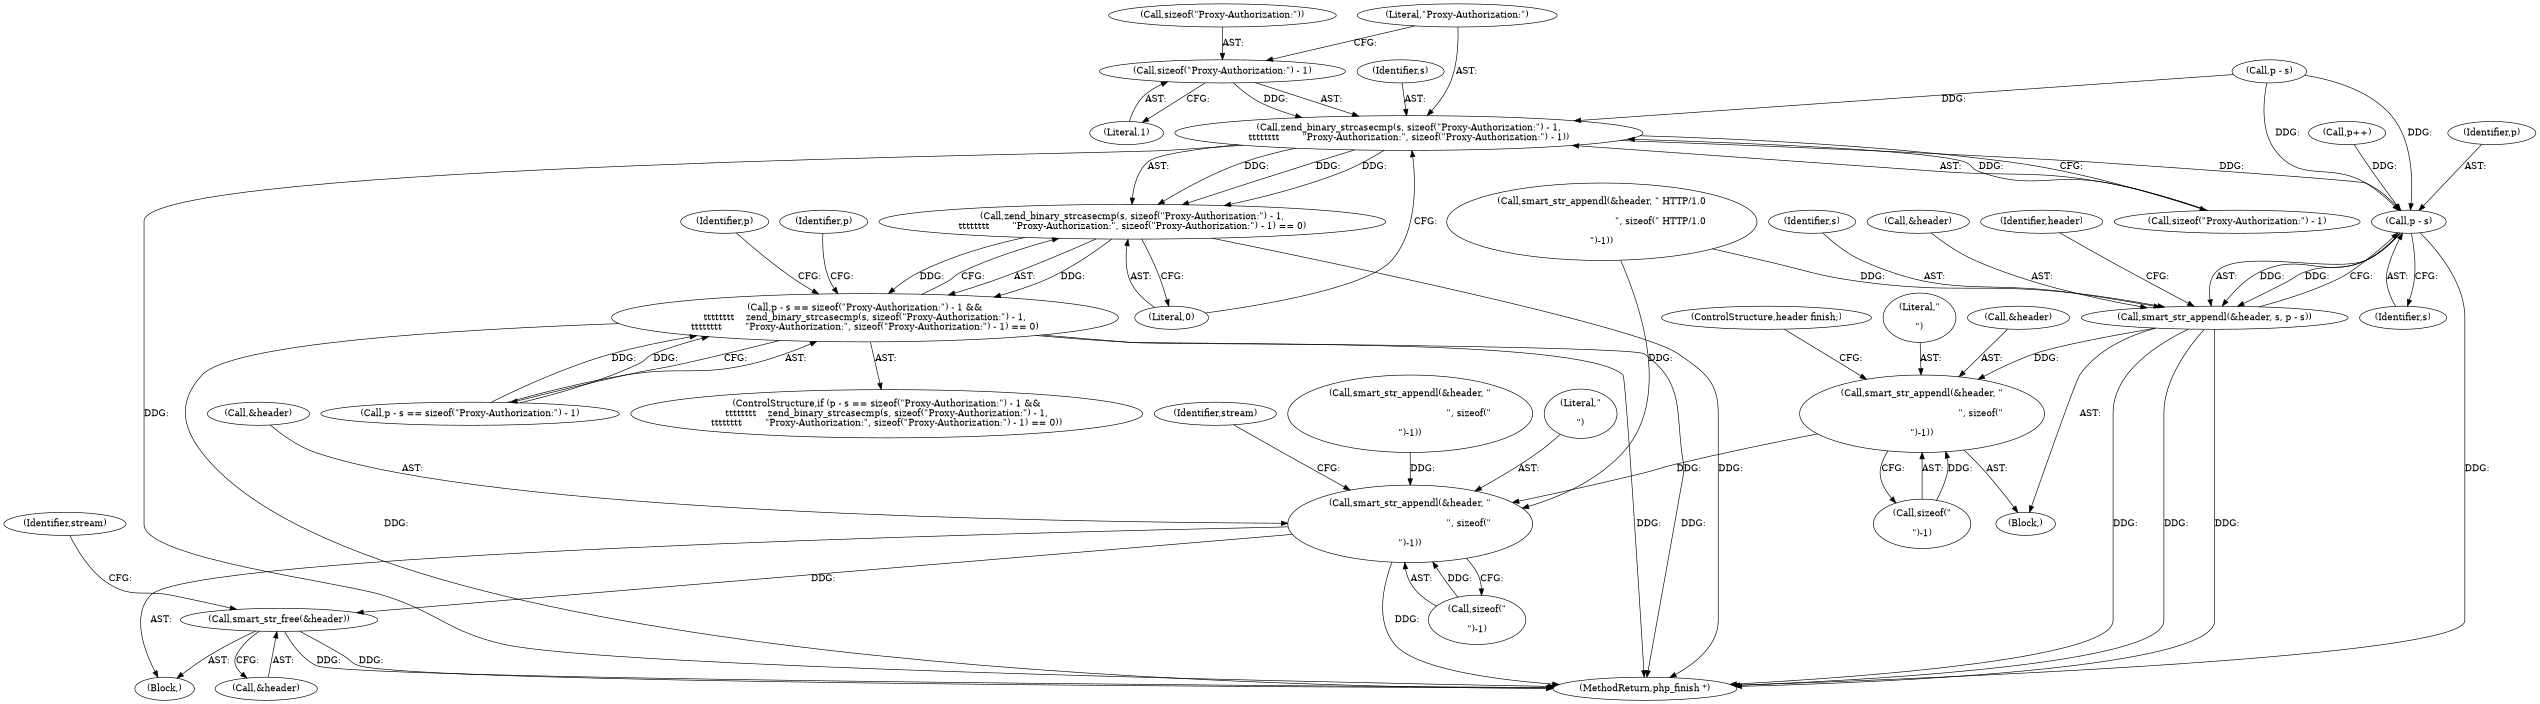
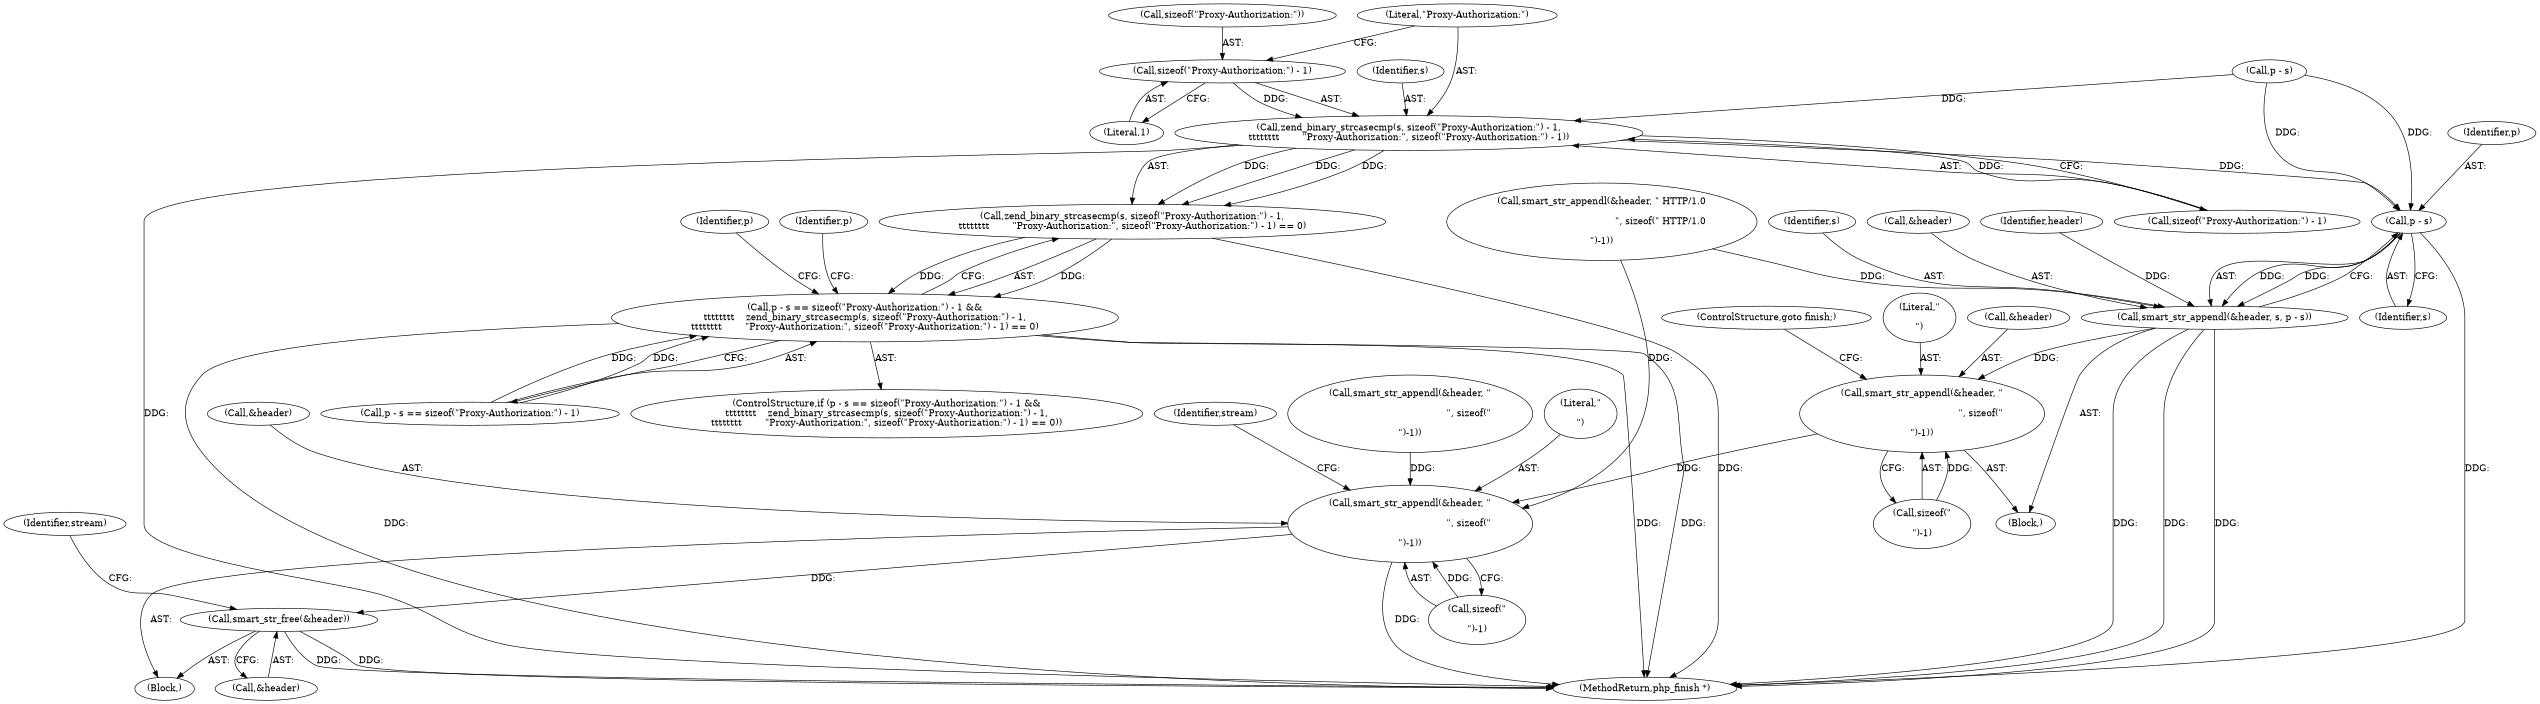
(2347, 133) -> none
(2159, 277) -> (2159, 277)
(1172, 318) -> none
(1766, 318) -> (1766, 318)
